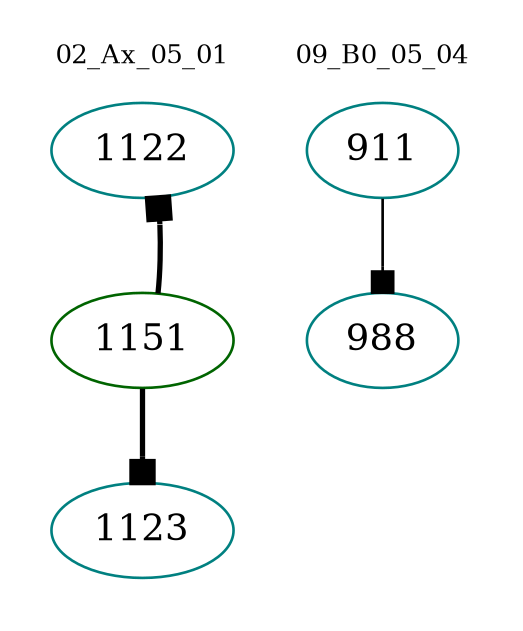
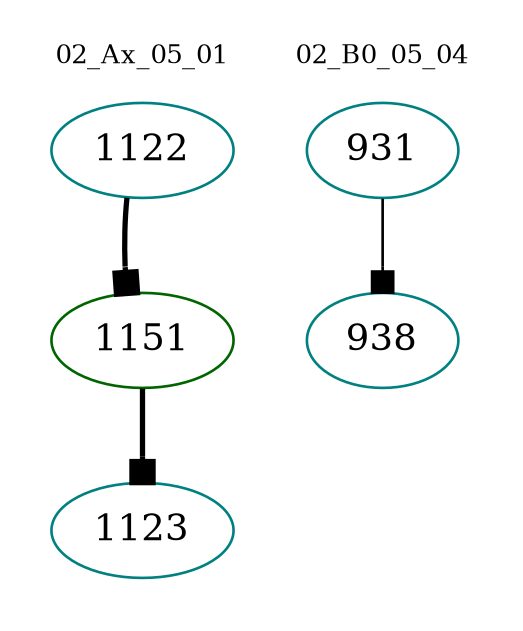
(383, 57) -> (383, 57)
(383, 150) -> (383, 150)
(160, 259) -> (125, 232)
(383, 340) -> (383, 340)
